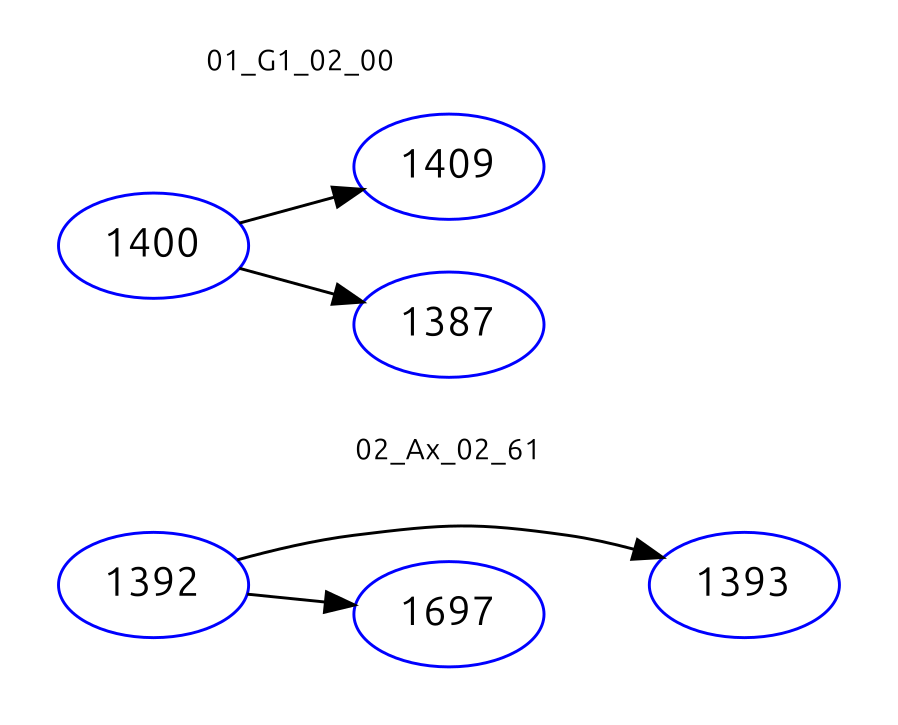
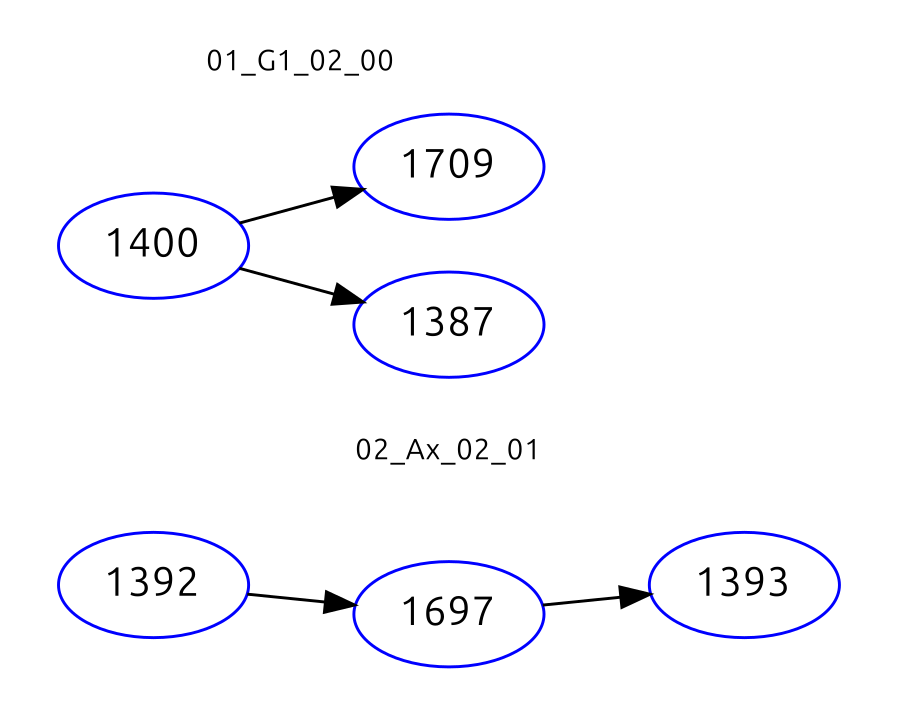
(449, 167) -> (449, 167)
(449, 452) -> (449, 452)
(435, 527) -> (581, 601)
